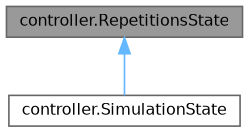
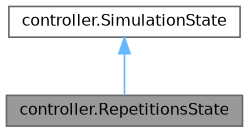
(124, 75) -> (124, 75)
